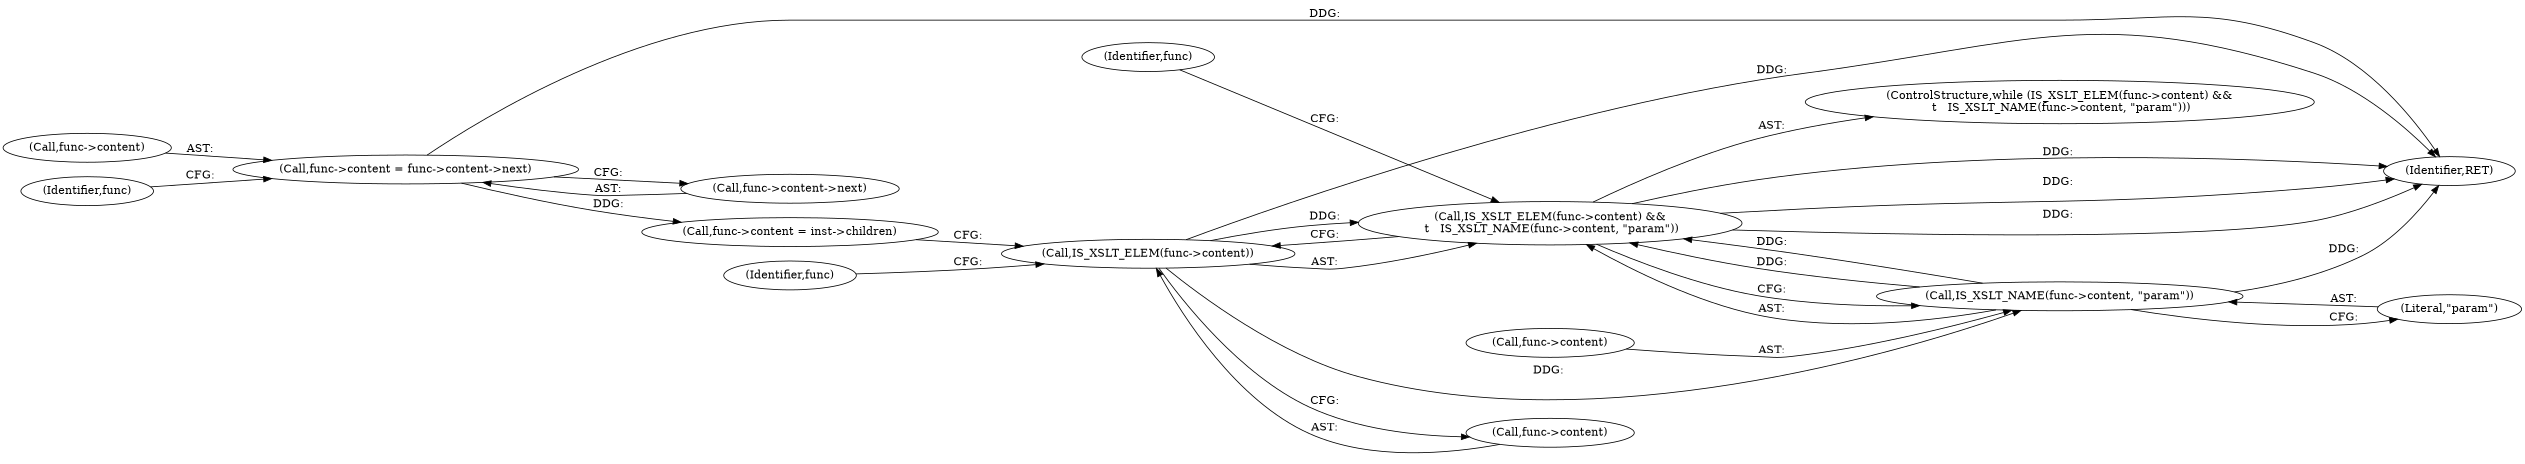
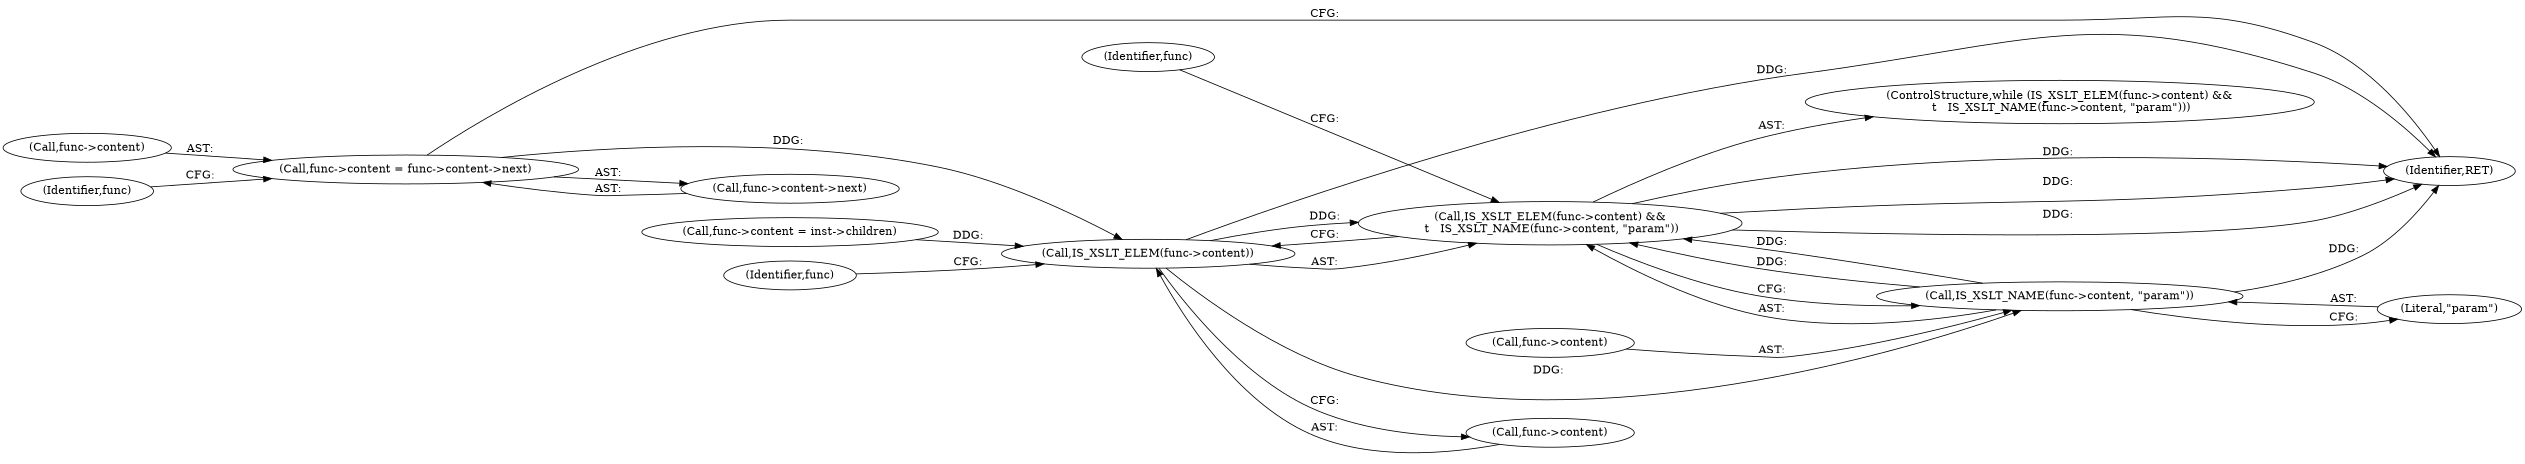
(1327, 14) -> (1327, 14)
(610, 173) -> (610, 173)
(567, 206) -> (815, 151)
(970, 236) -> (970, 236)
